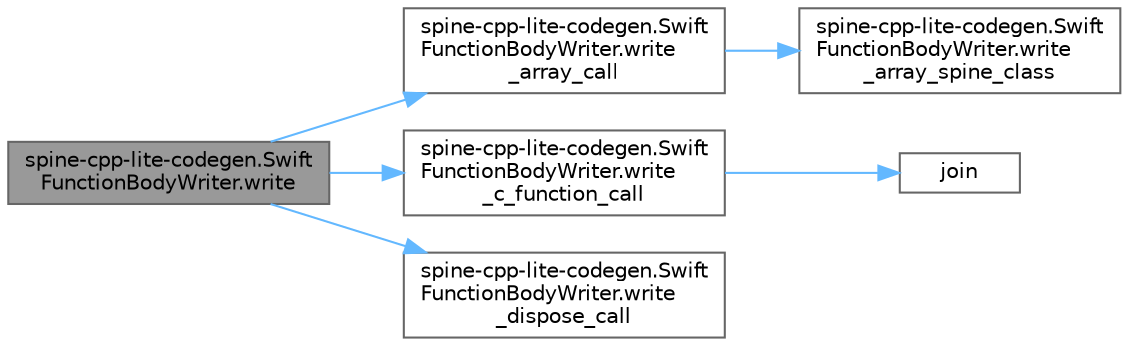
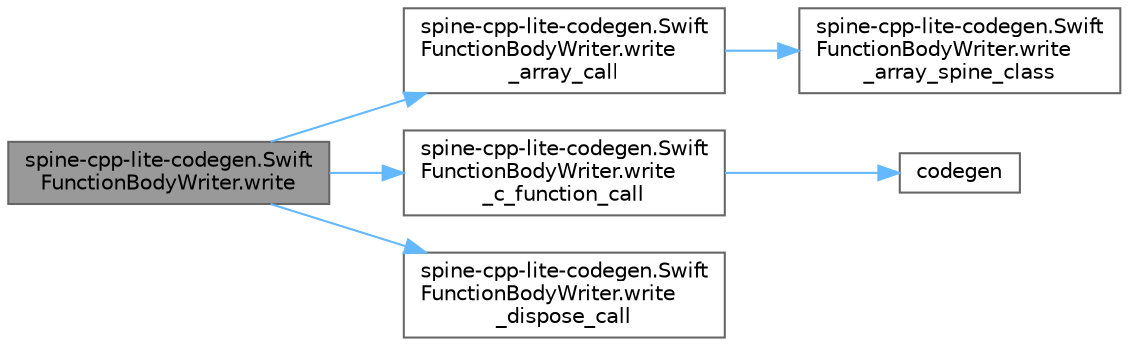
(960, 173) -> (960, 173)
